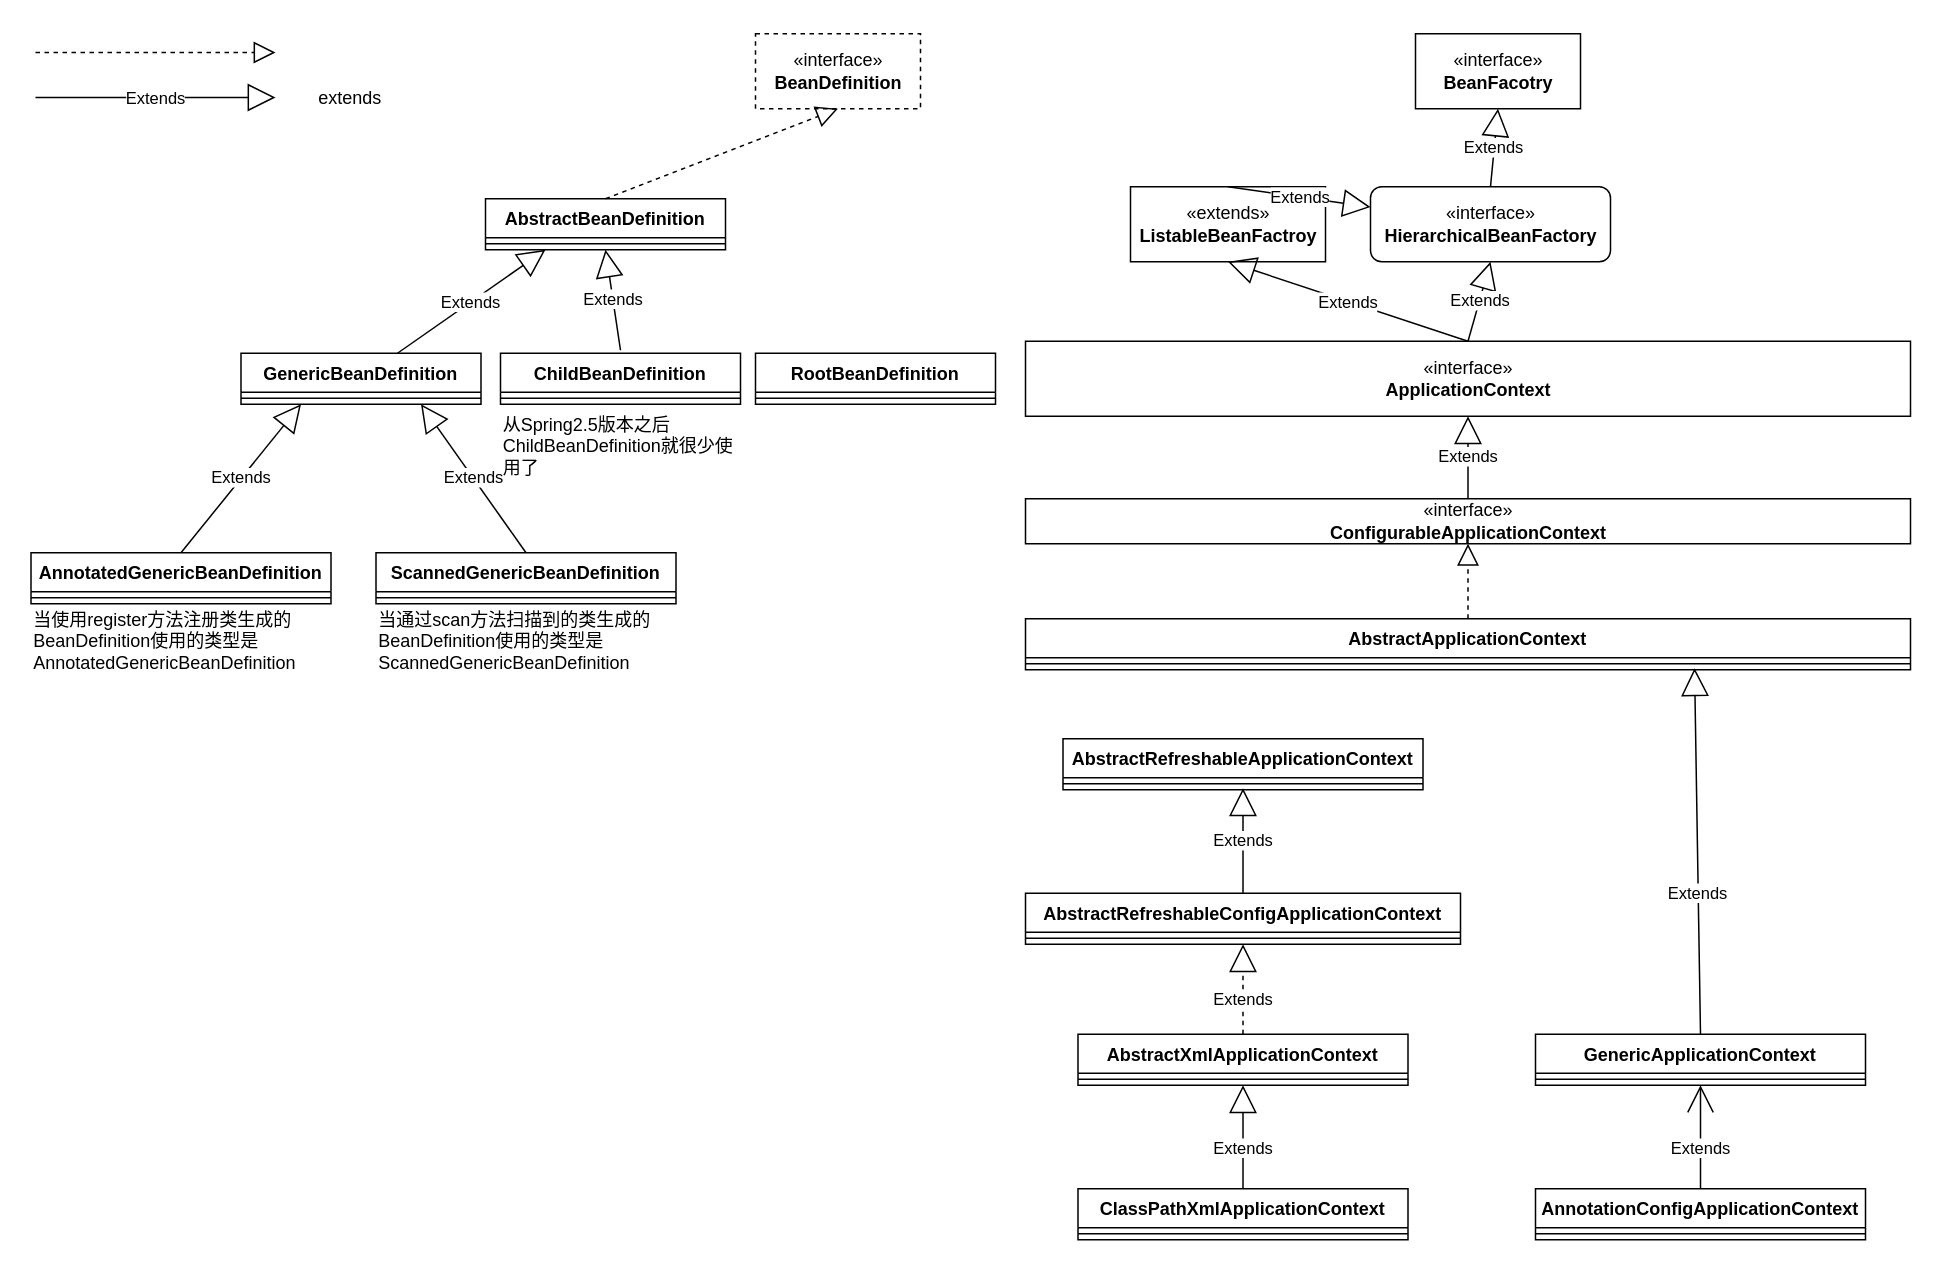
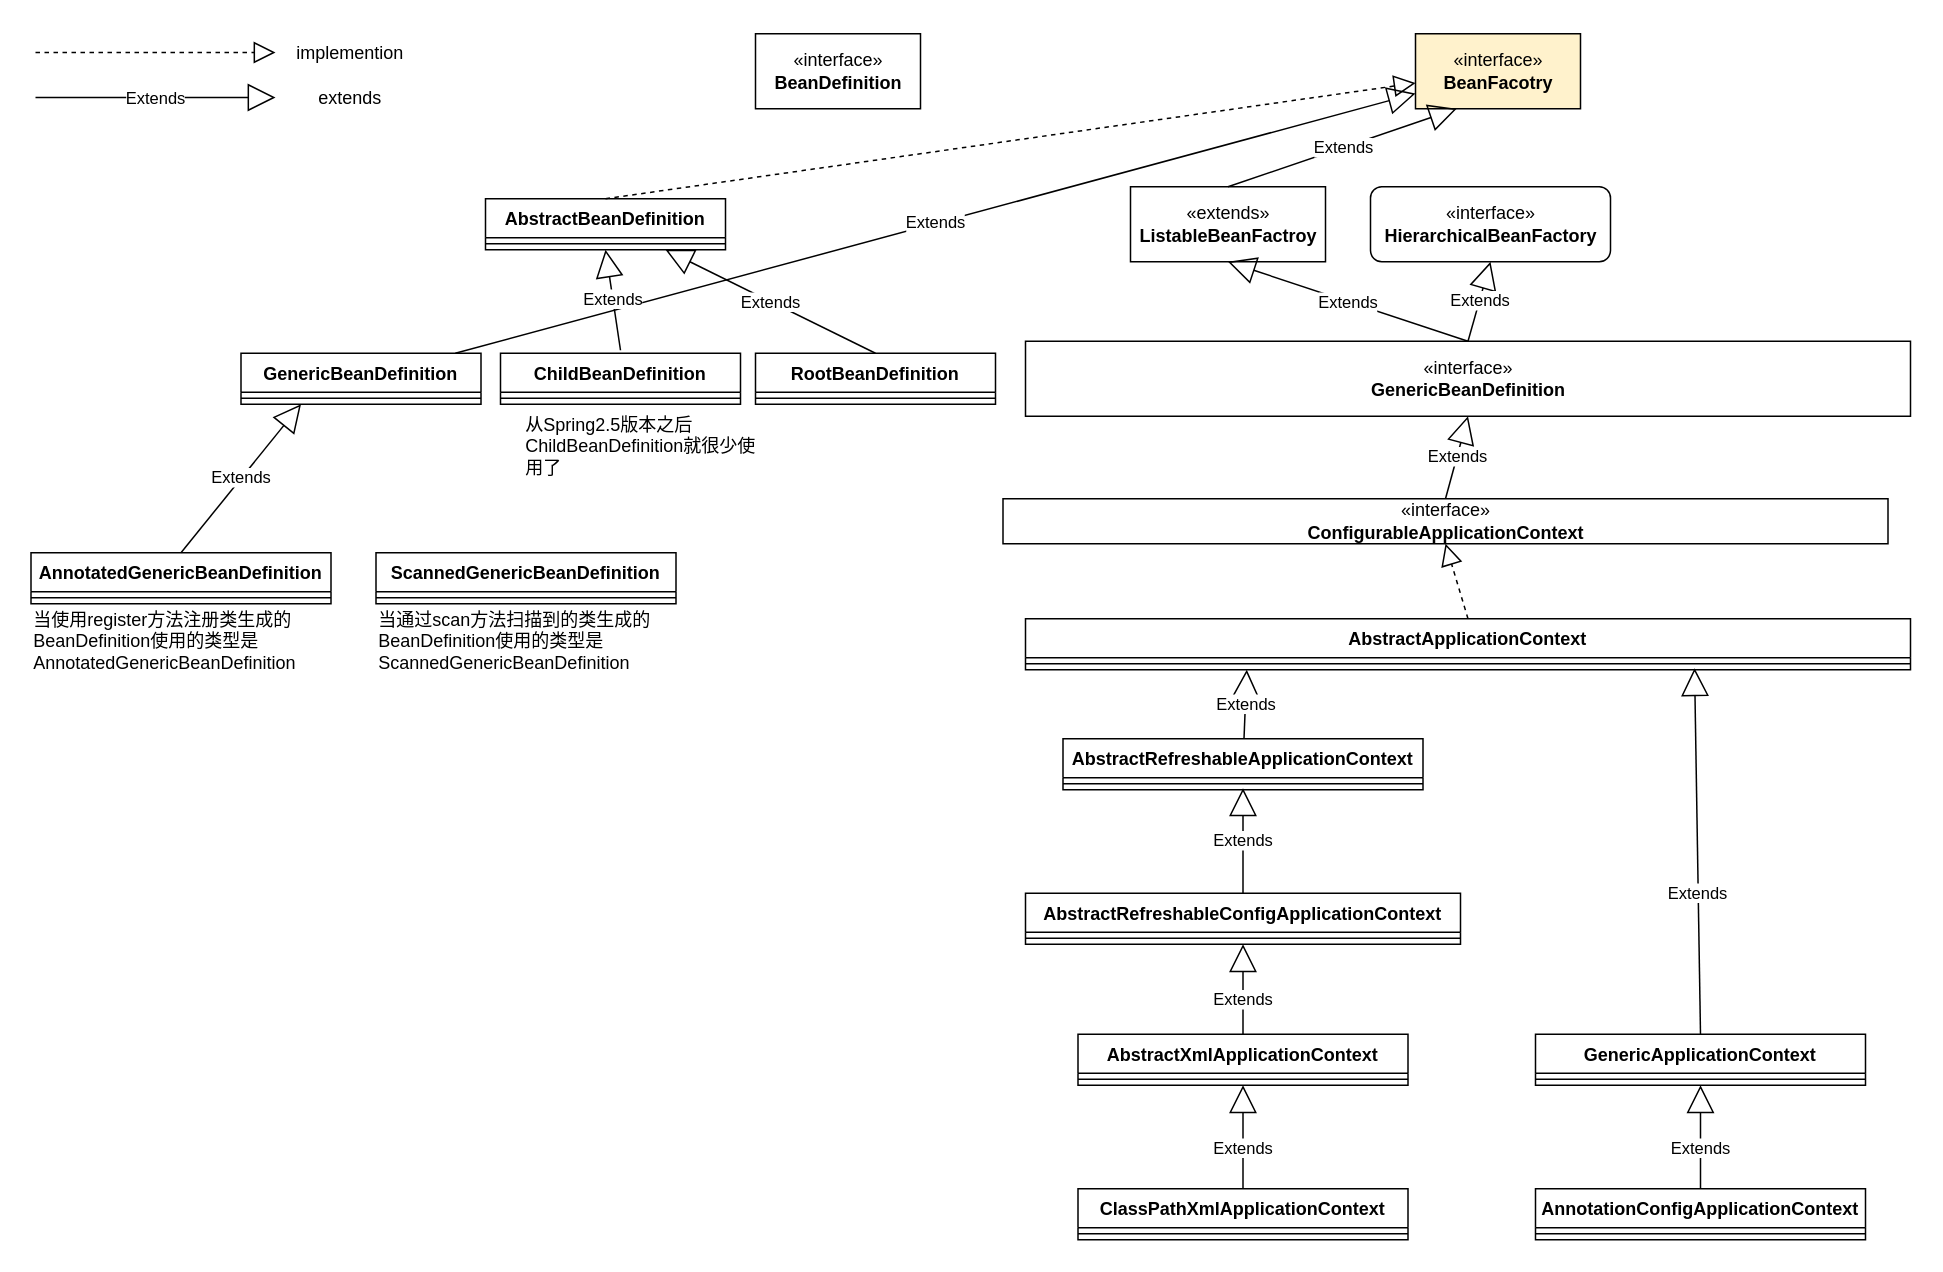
none -> (350, 53)
(838, 71) -> (838, 71)
(1498, 71) -> (1498, 71)
(714, 156) -> (1003, 142)
(1493, 162) -> none
(1286, 195) -> (1329, 152)
none -> (782, 308)
(461, 309) -> (1014, 202)
(1469, 379) -> (1469, 379)
(620, 446) -> (643, 446)
(481, 490) -> none
(1468, 521) -> (1445, 521)
none -> (1245, 719)
(1243, 1020) -> (1243, 1020)
(1700, 1102) -> (1700, 1113)
